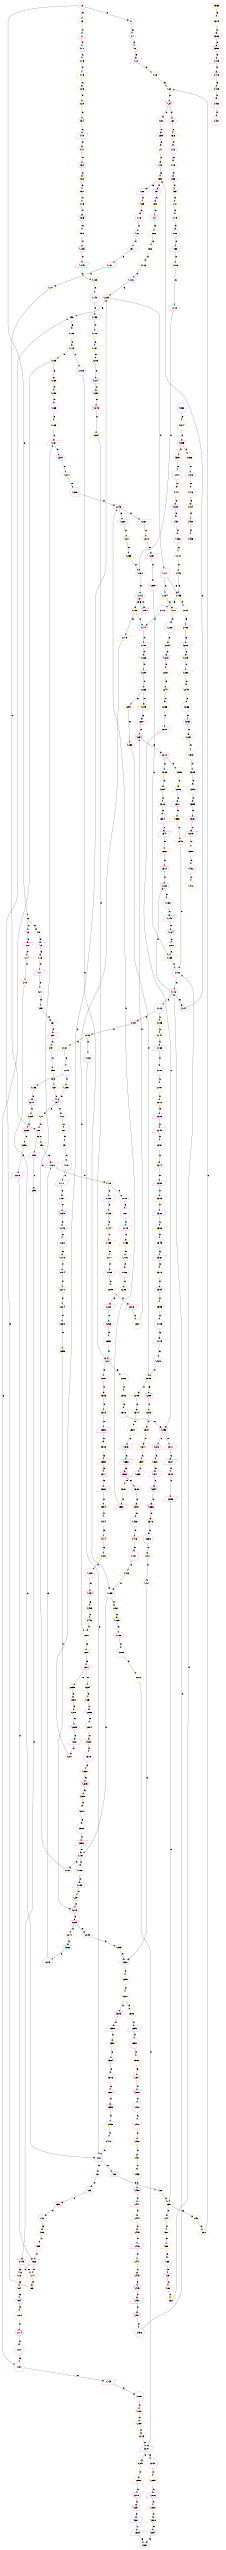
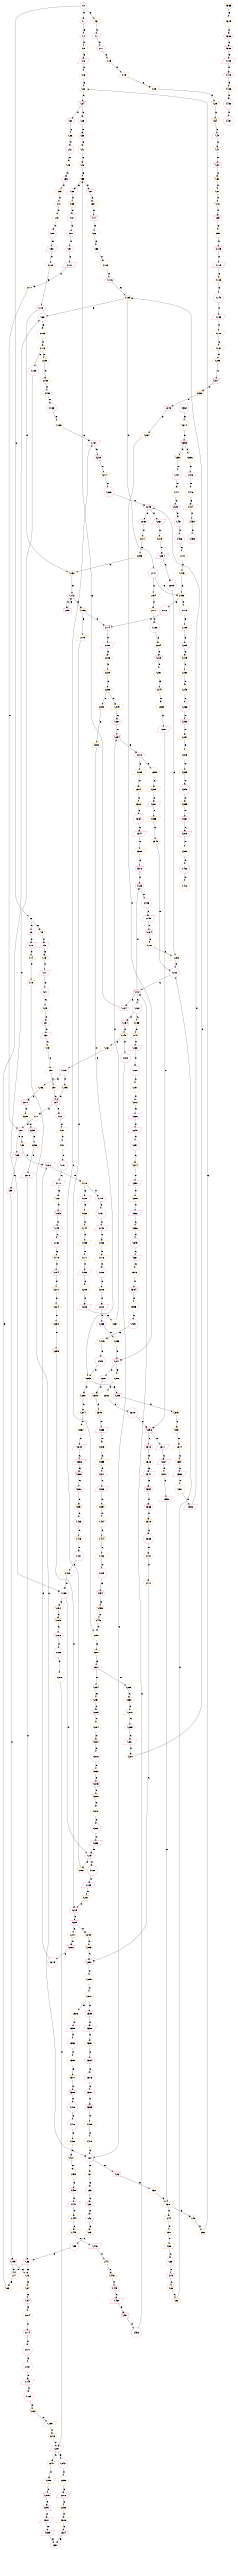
(3, 1359) -> none
